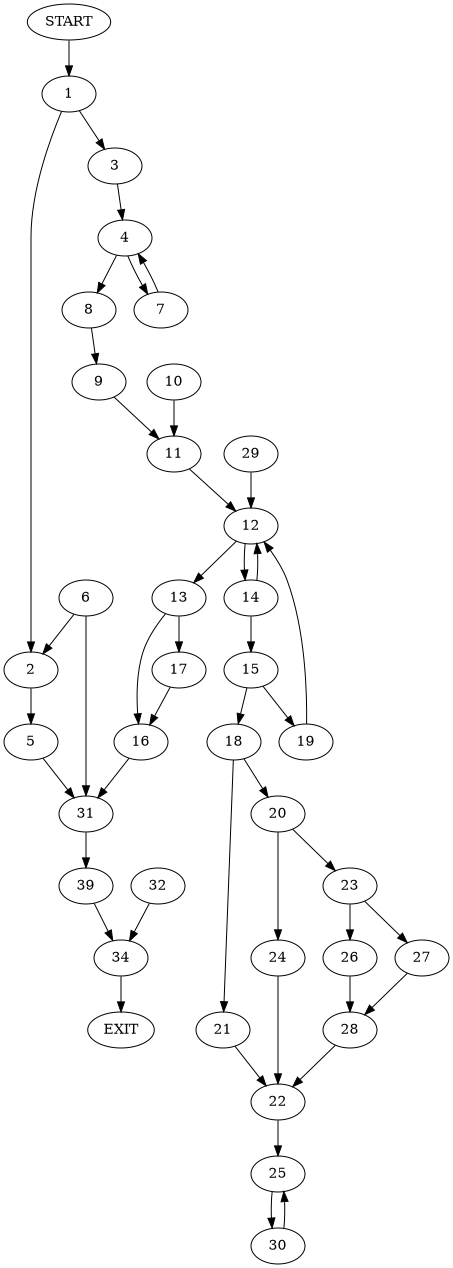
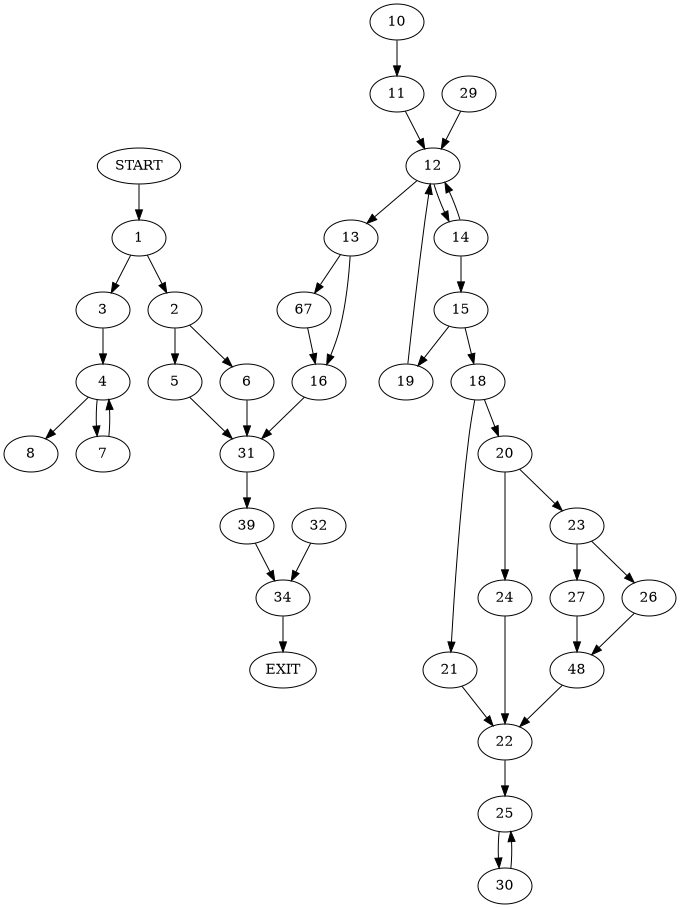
(99, 382) -> none
(62, 630) -> (207, 342)
(179, 670) -> (304, 310)
(350, 1030) -> (577, 670)
